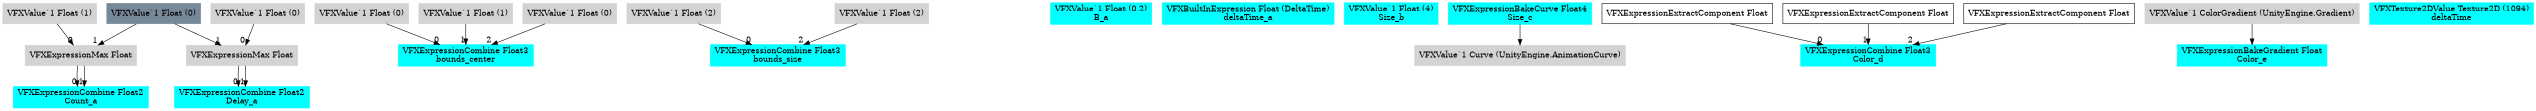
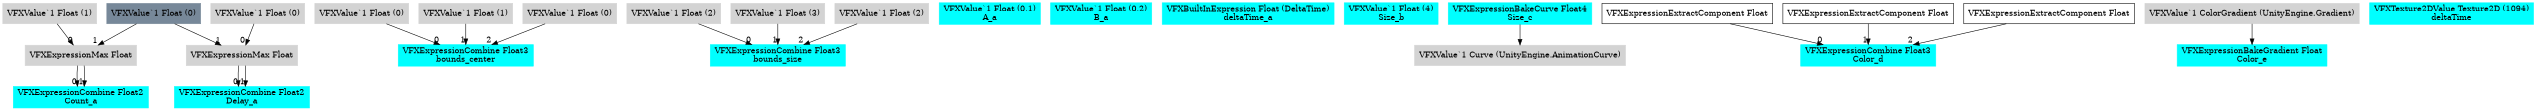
none -> (778, 14)
none -> (990, 14)
